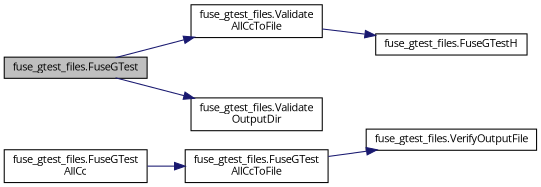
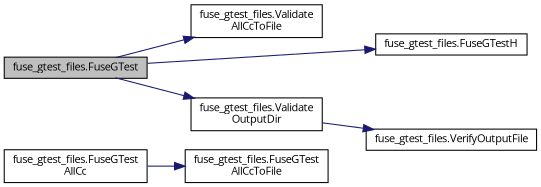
(344, 32) -> (256, 57)
(347, 154) -> (343, 126)
